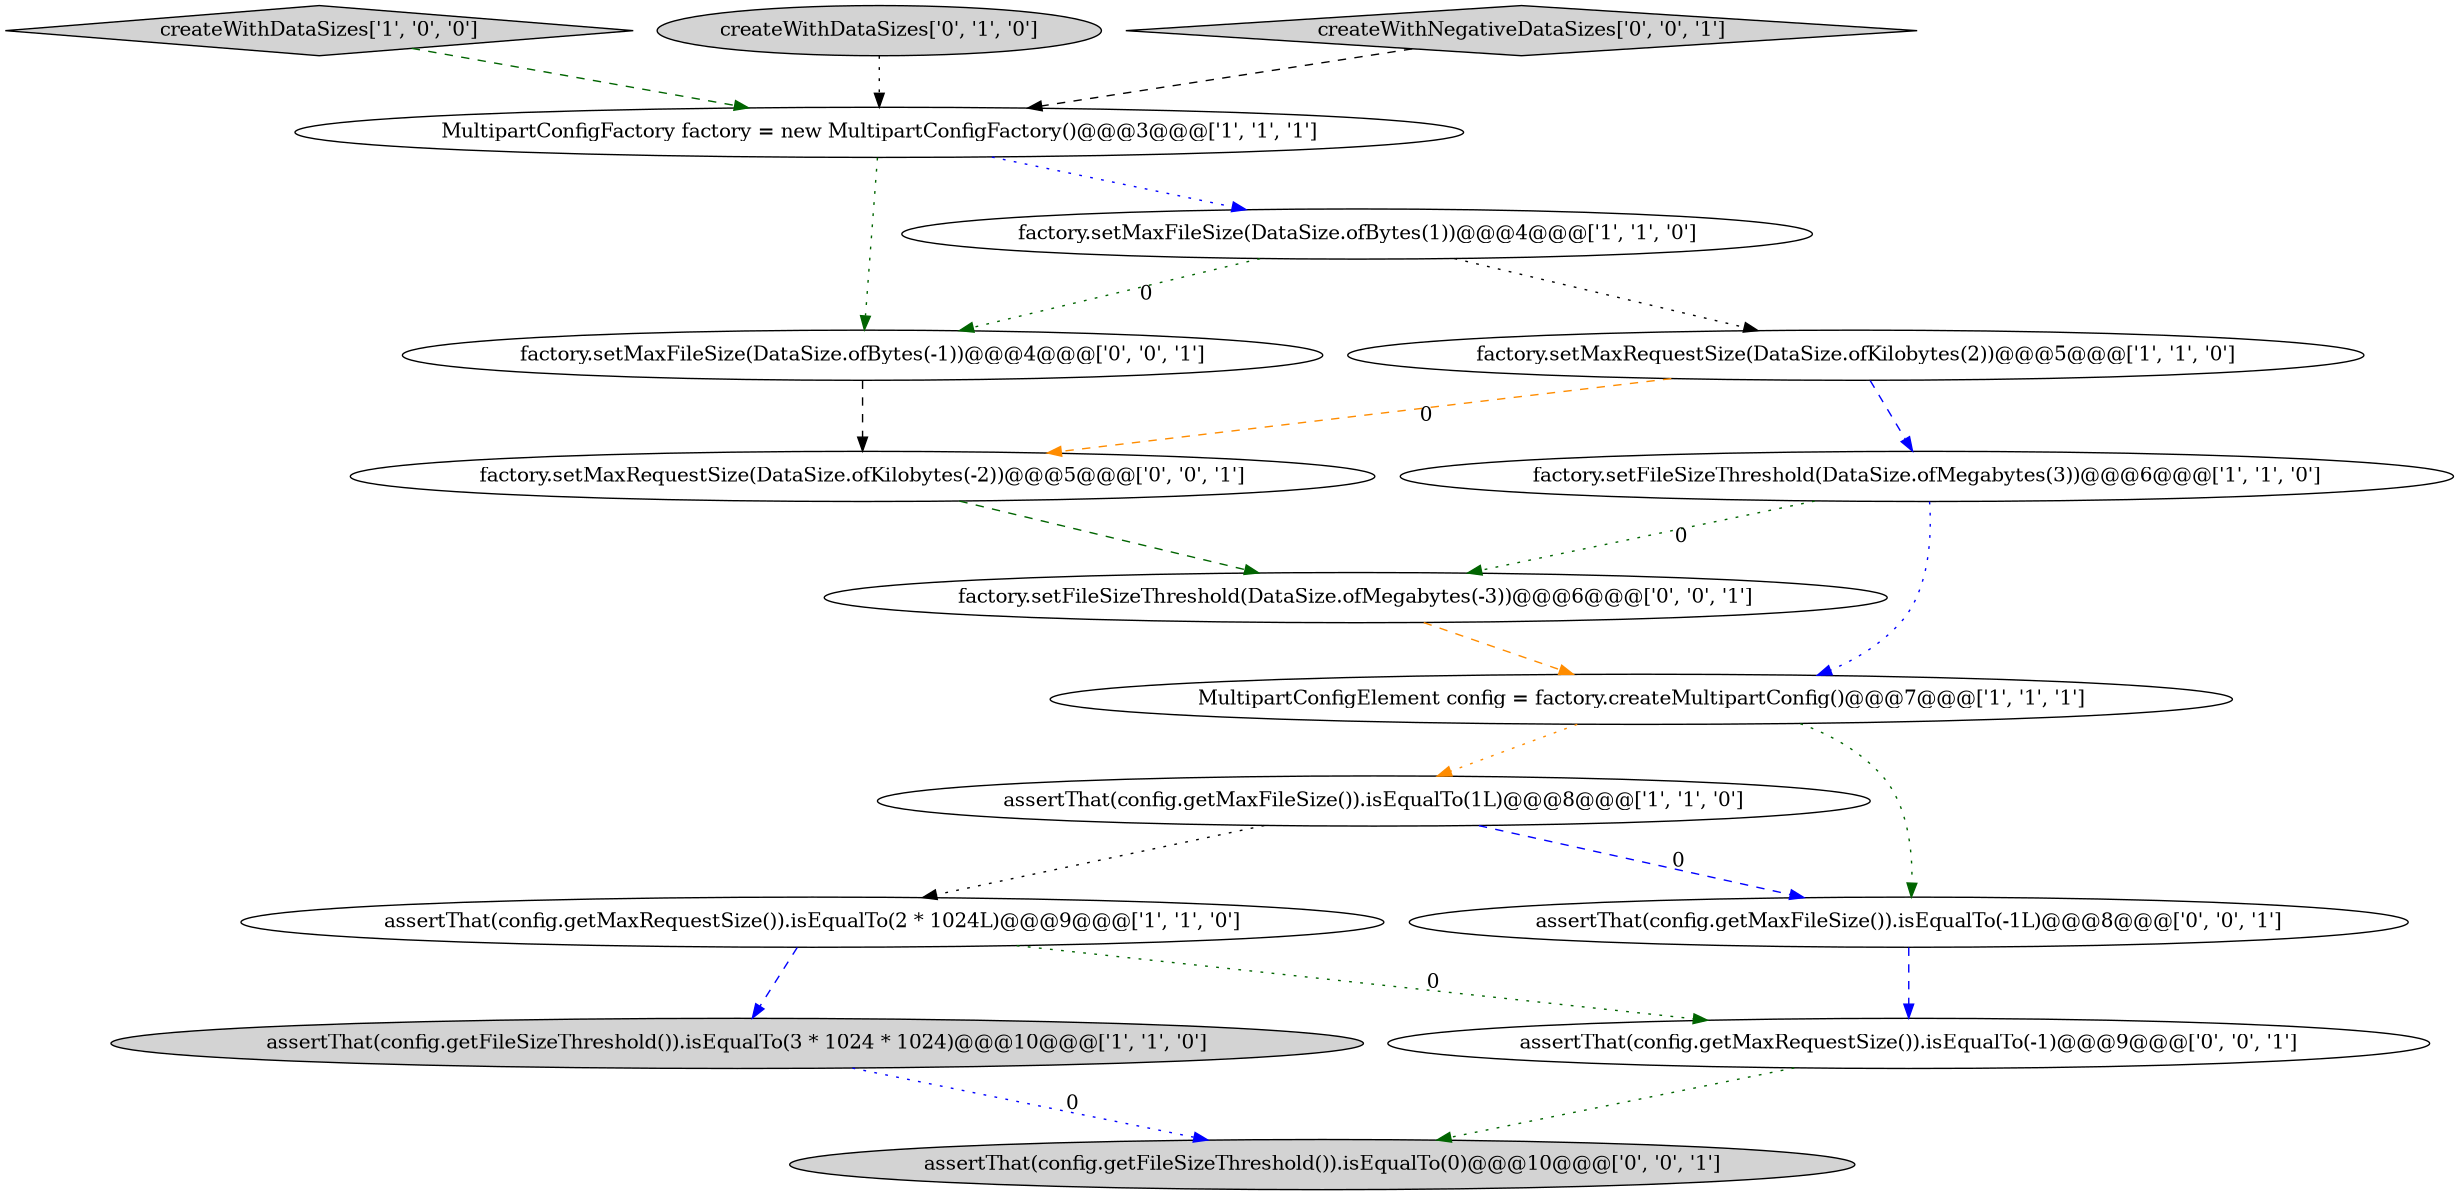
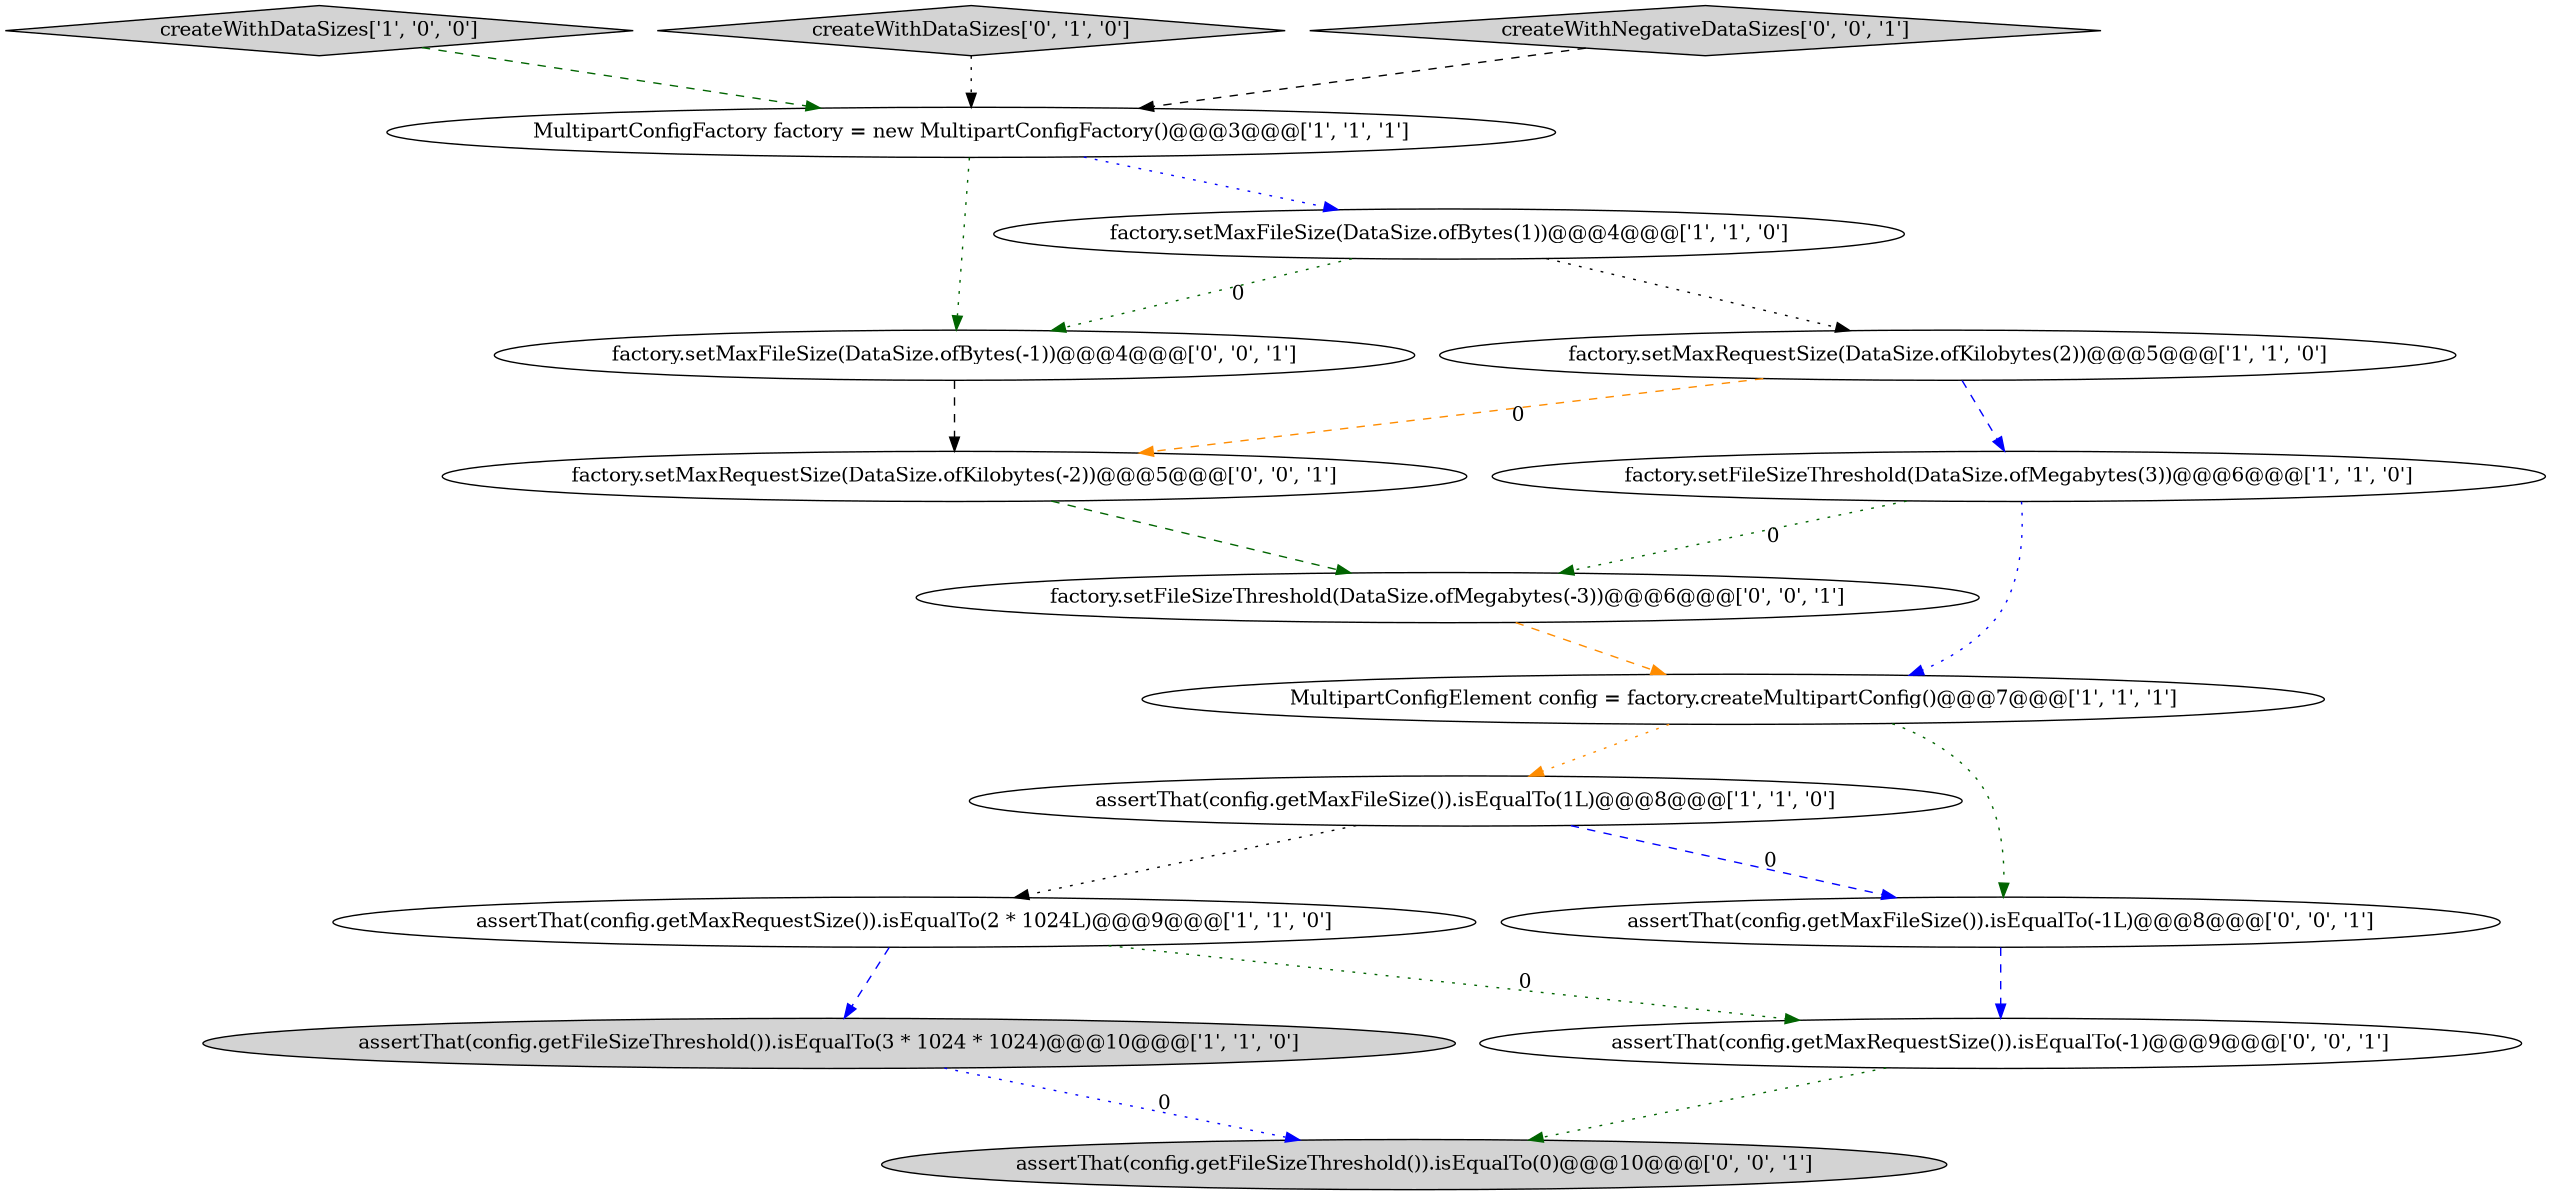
(879, 31) -> (971, 31)
